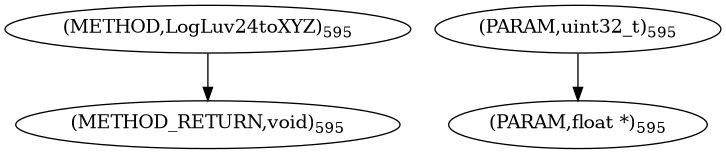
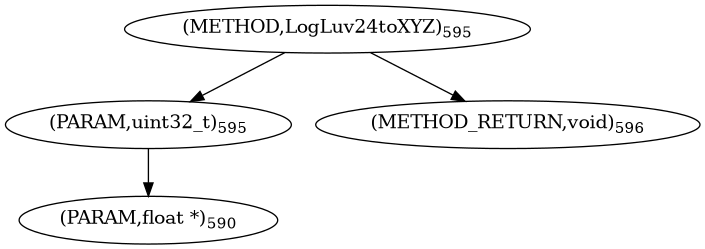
none -> (243, 74)
(330, 123) -> (630, 123)
(652, 123) -> (222, 218)
